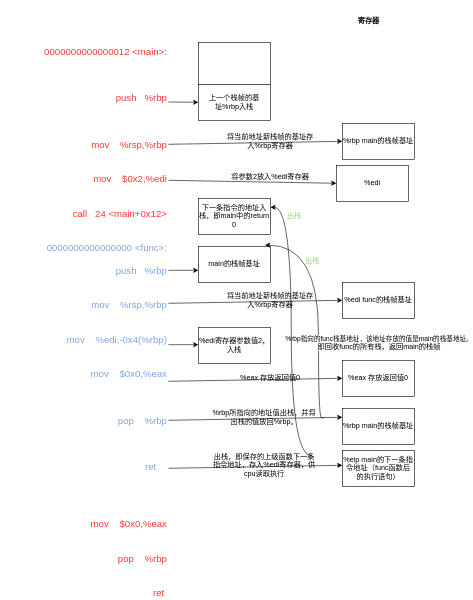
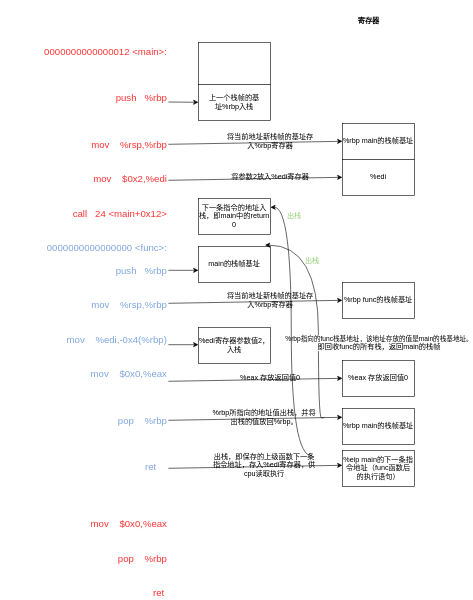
(372, 183) -> (378, 177)
(378, 300) -> (378, 300)
